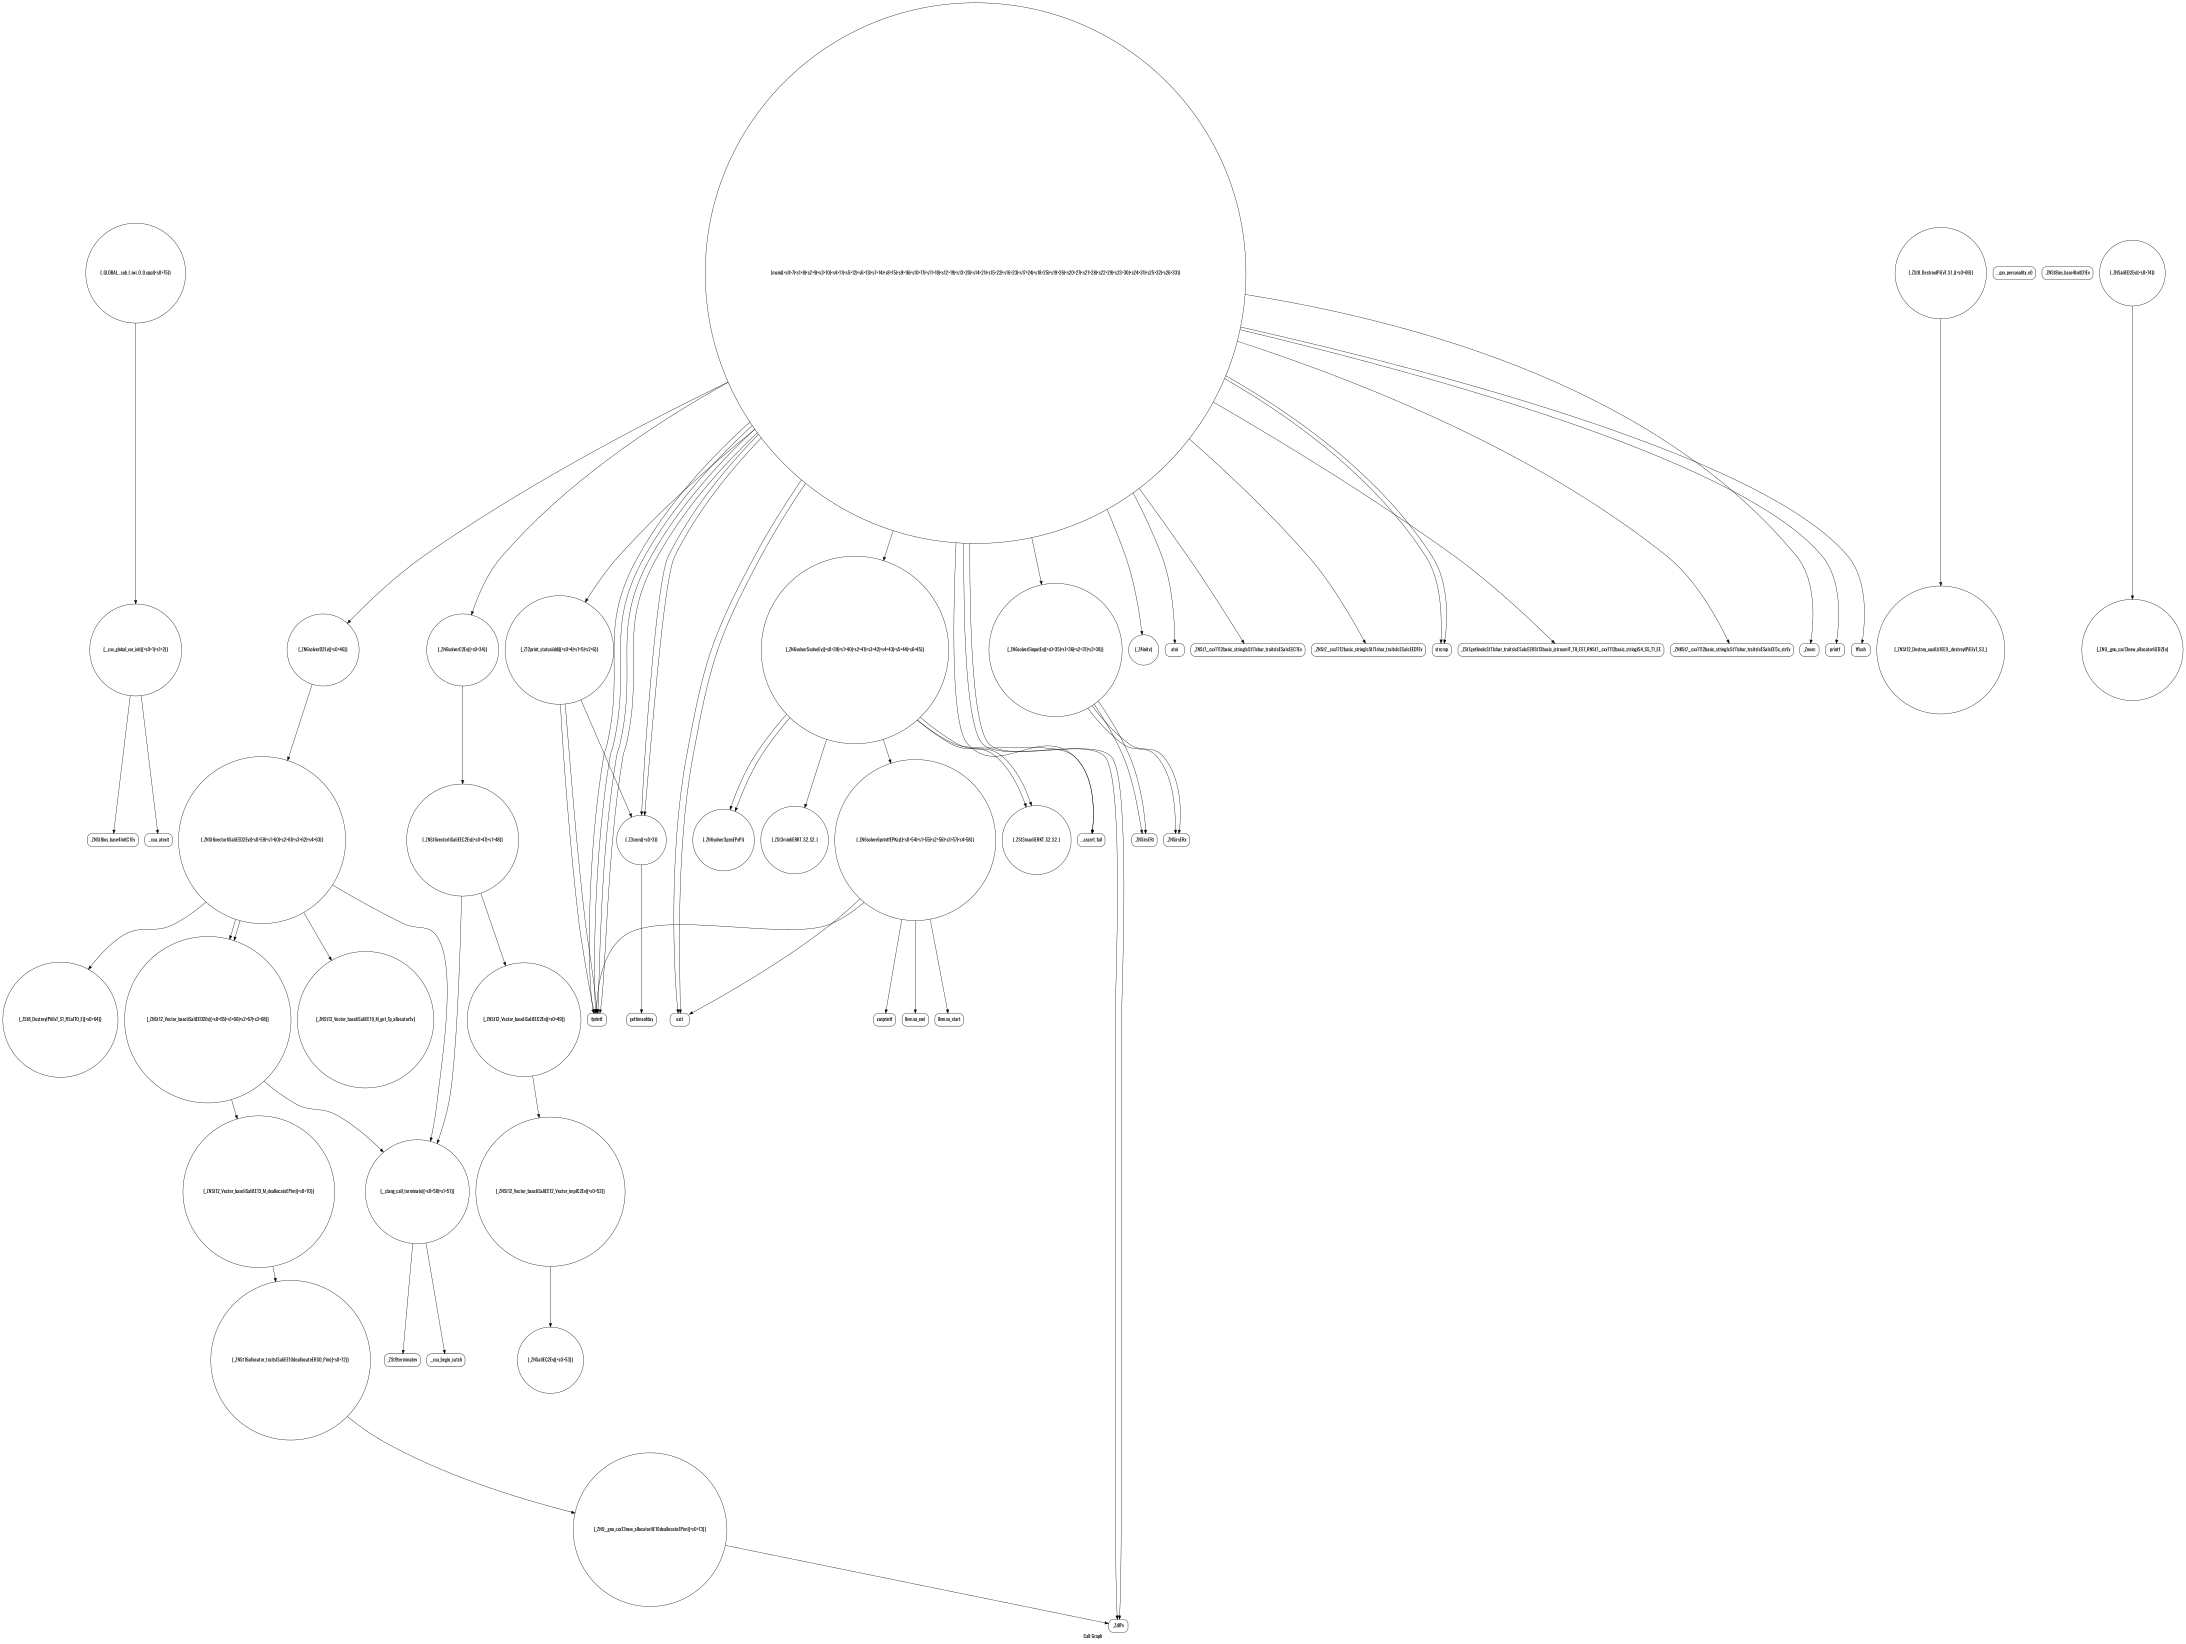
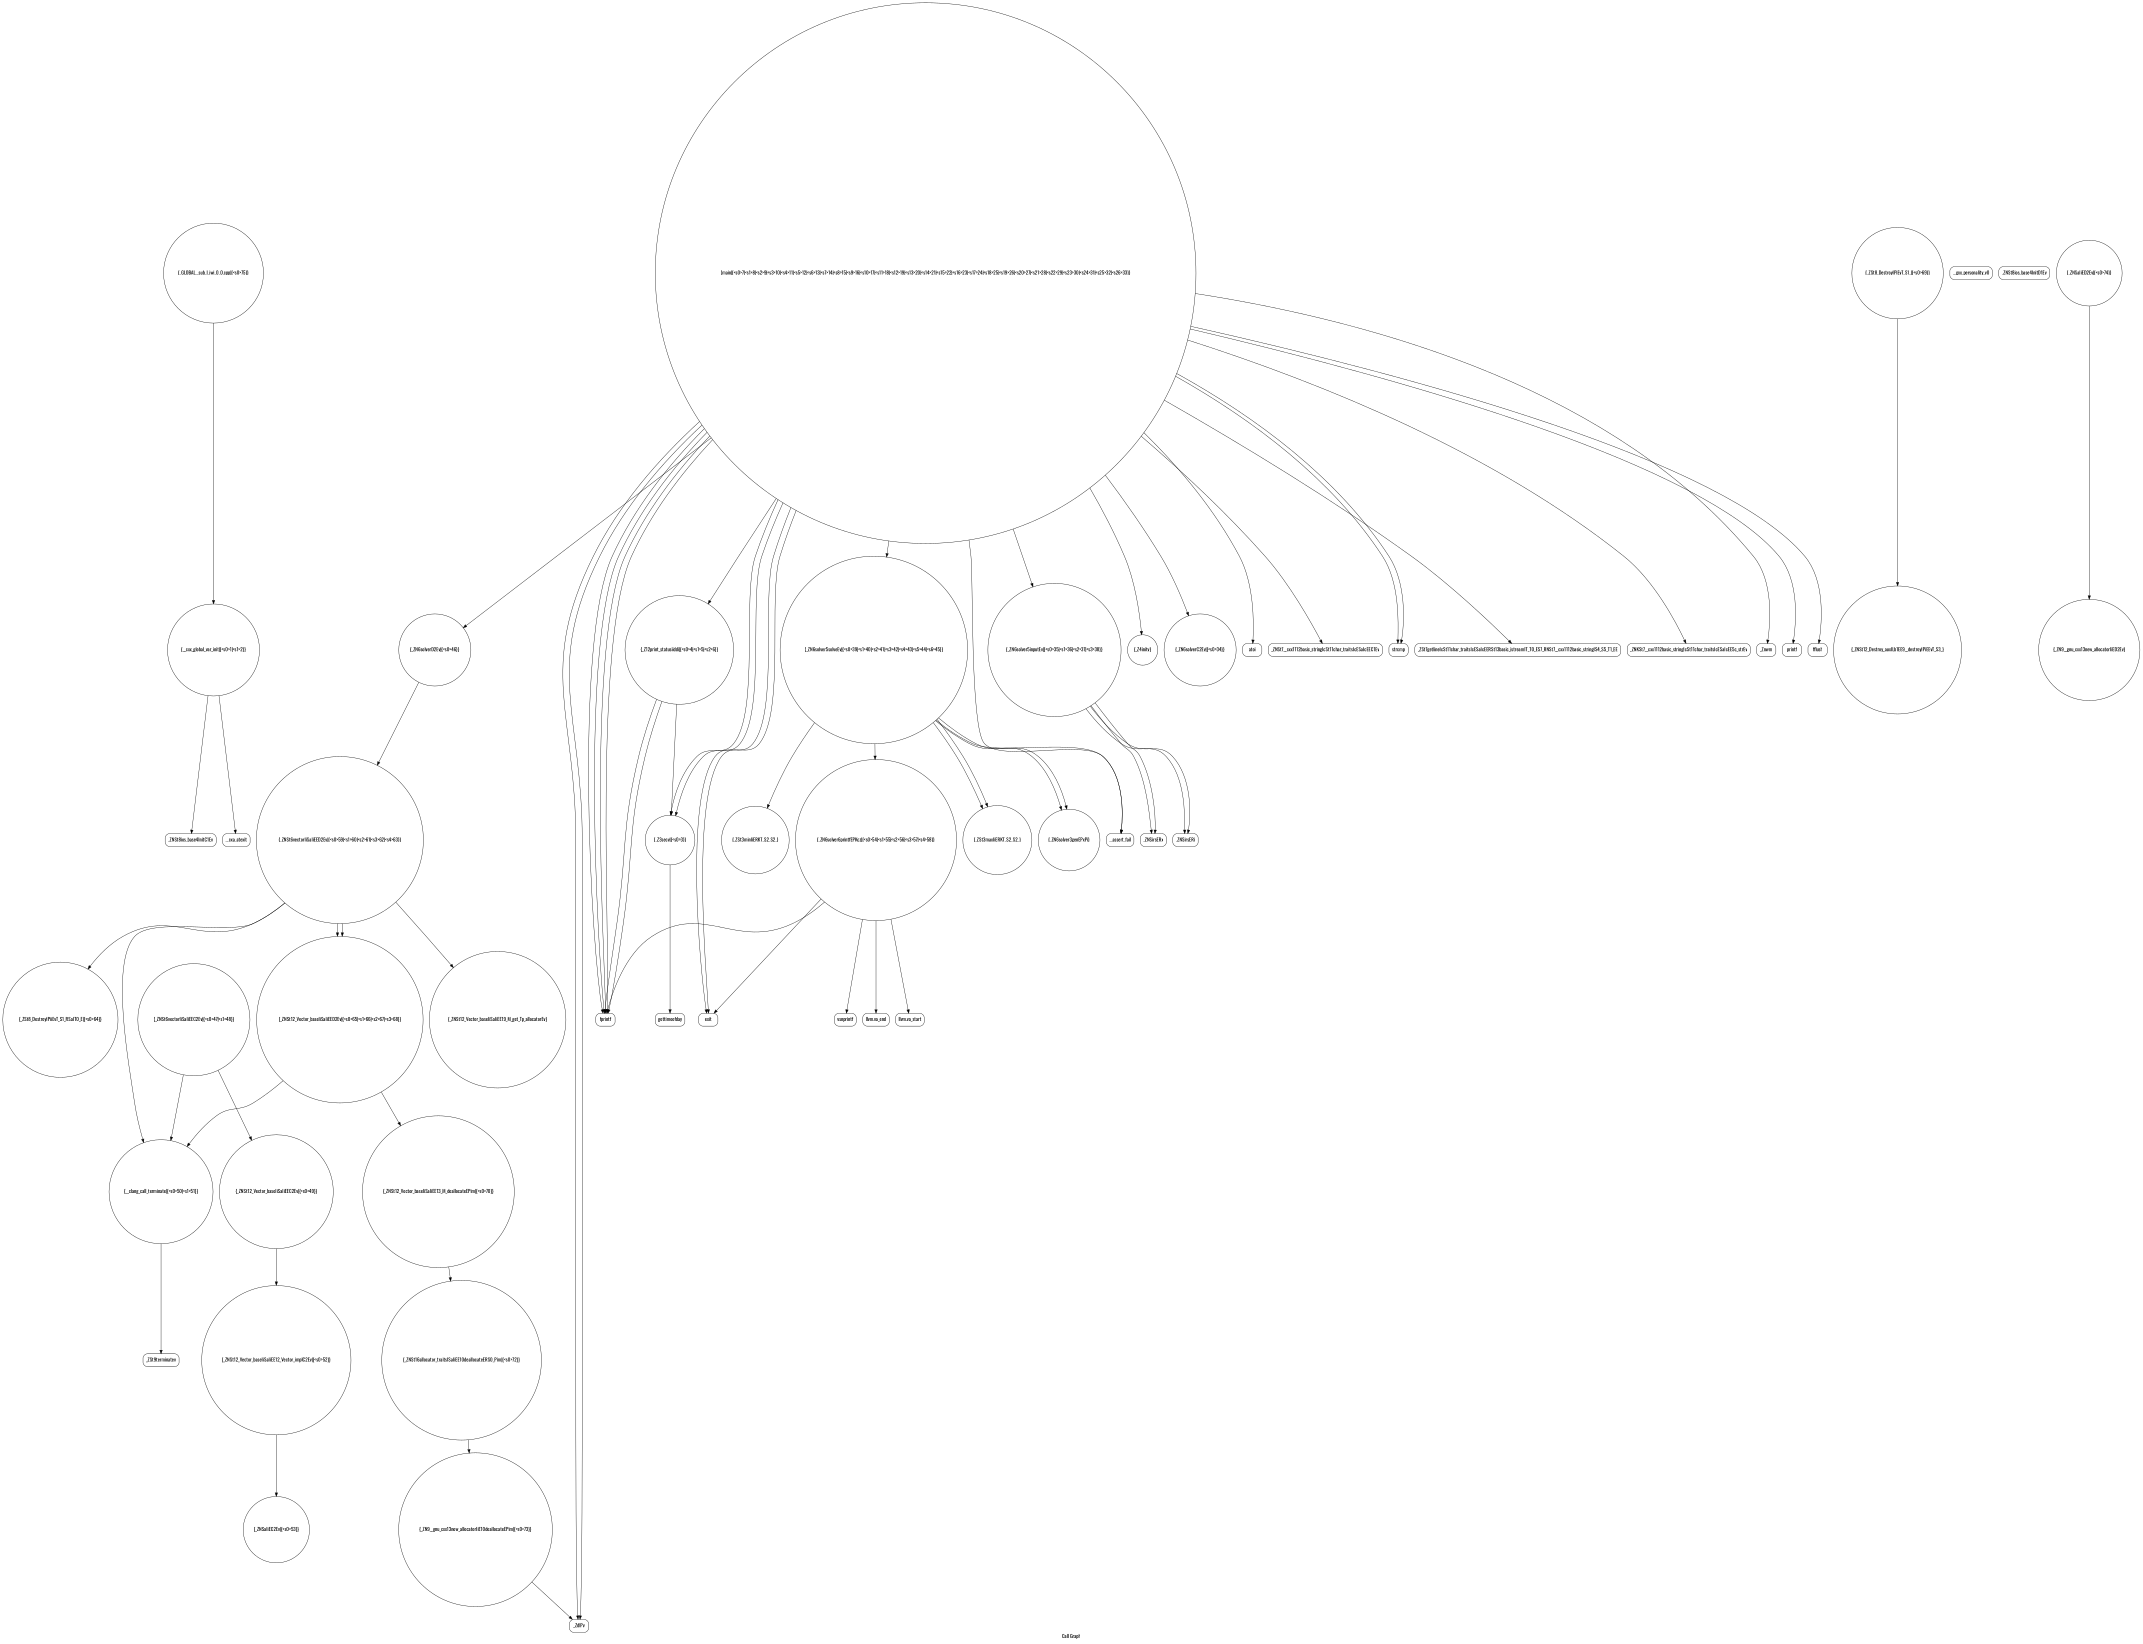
(1369, 650) -> none
(463, 733) -> none
(446, 1360) -> none
